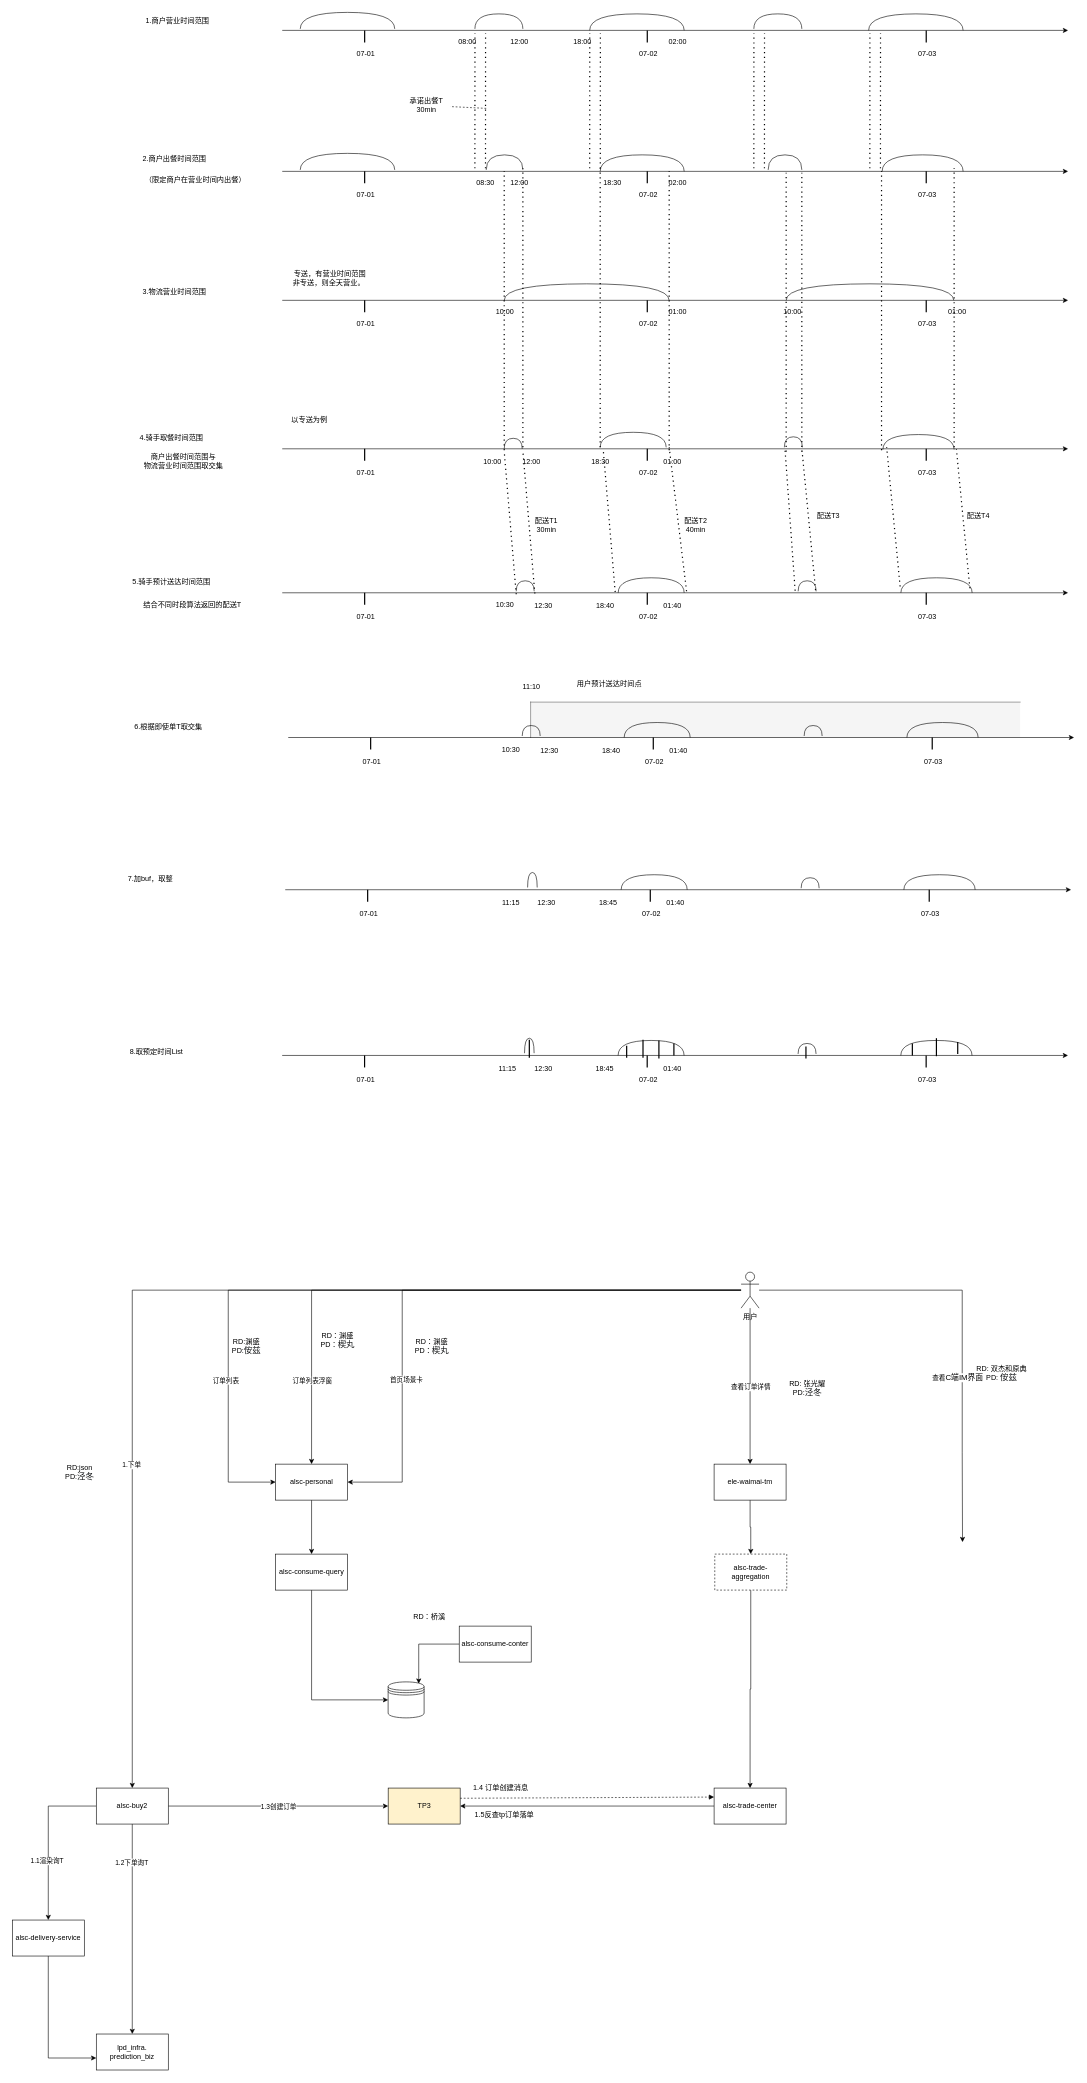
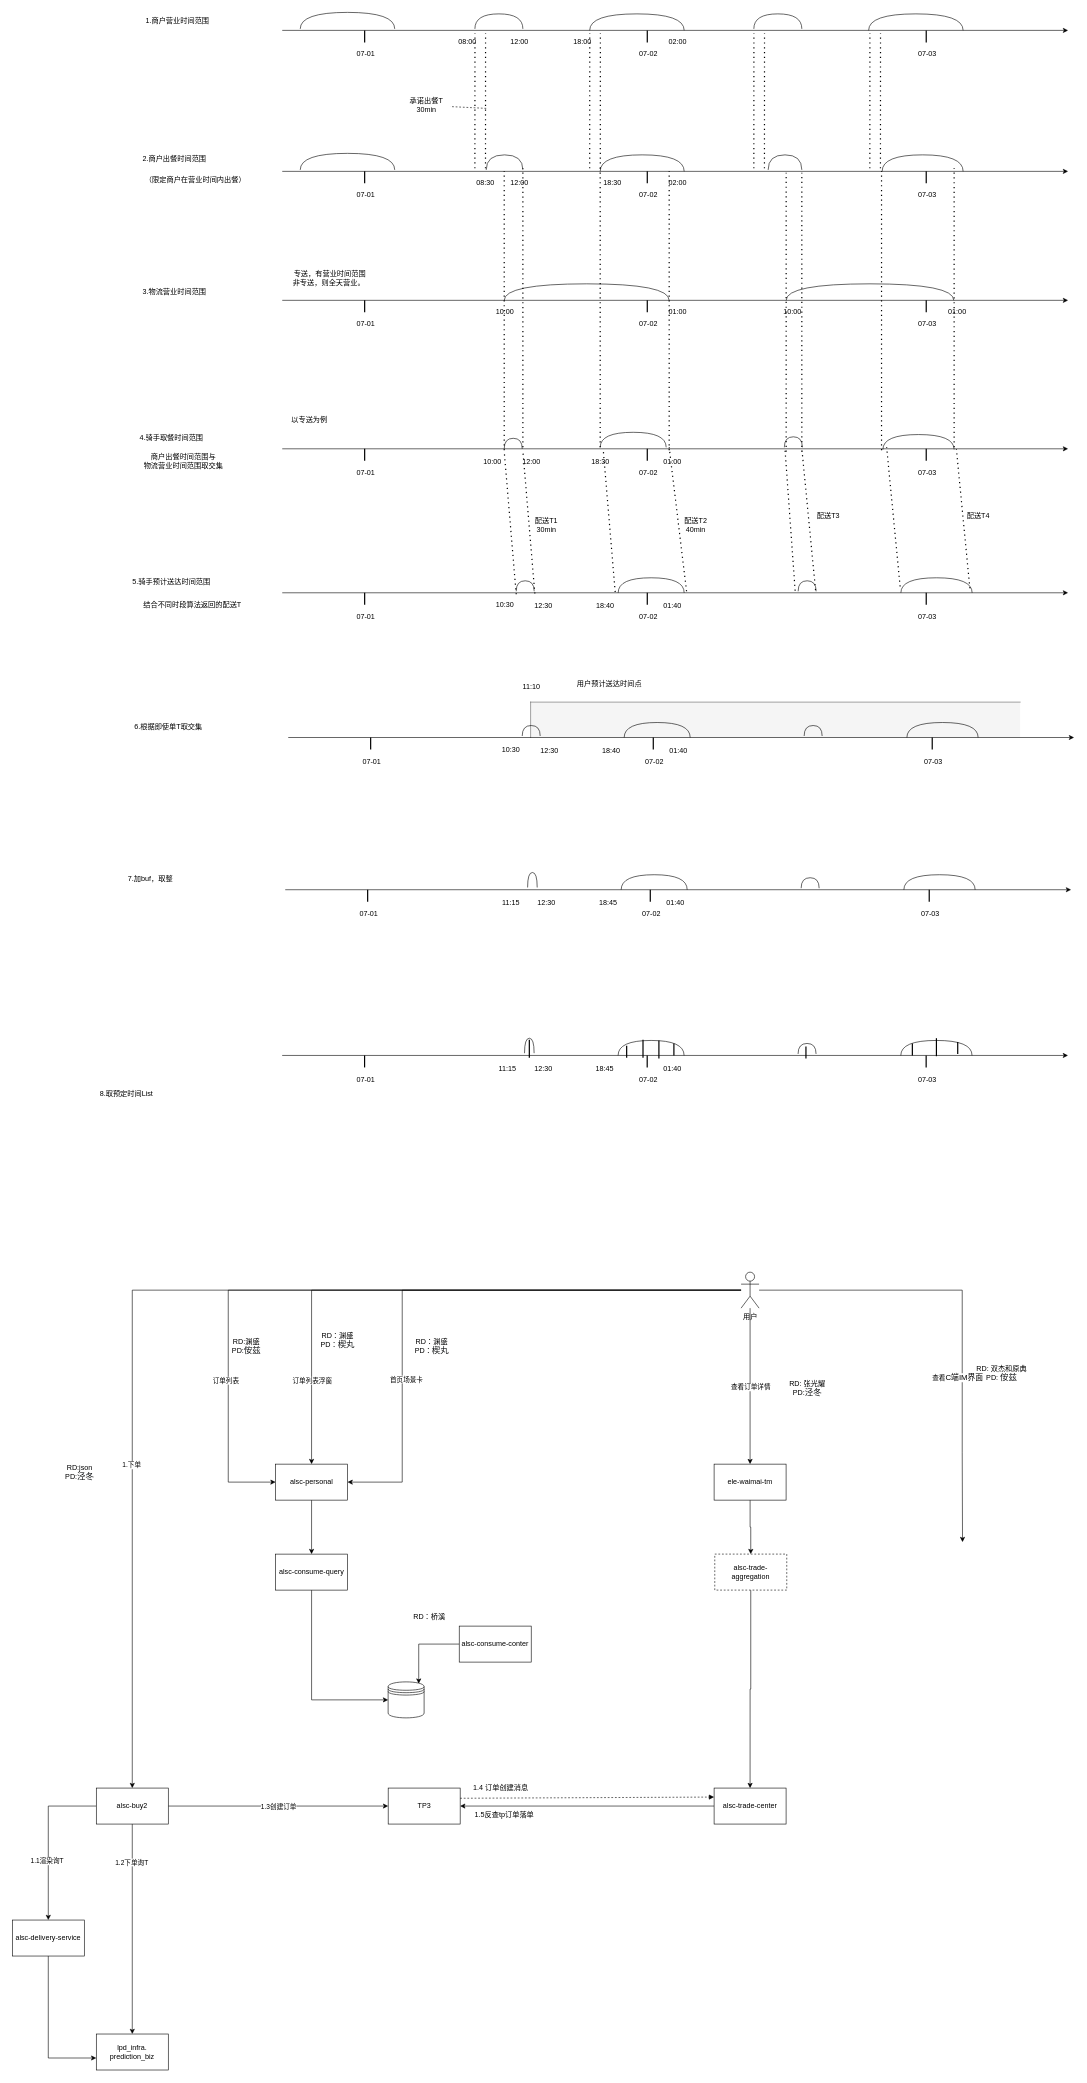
(156, 1052) -> (126, 1094)
(424, 1806) -> (424, 1806)
